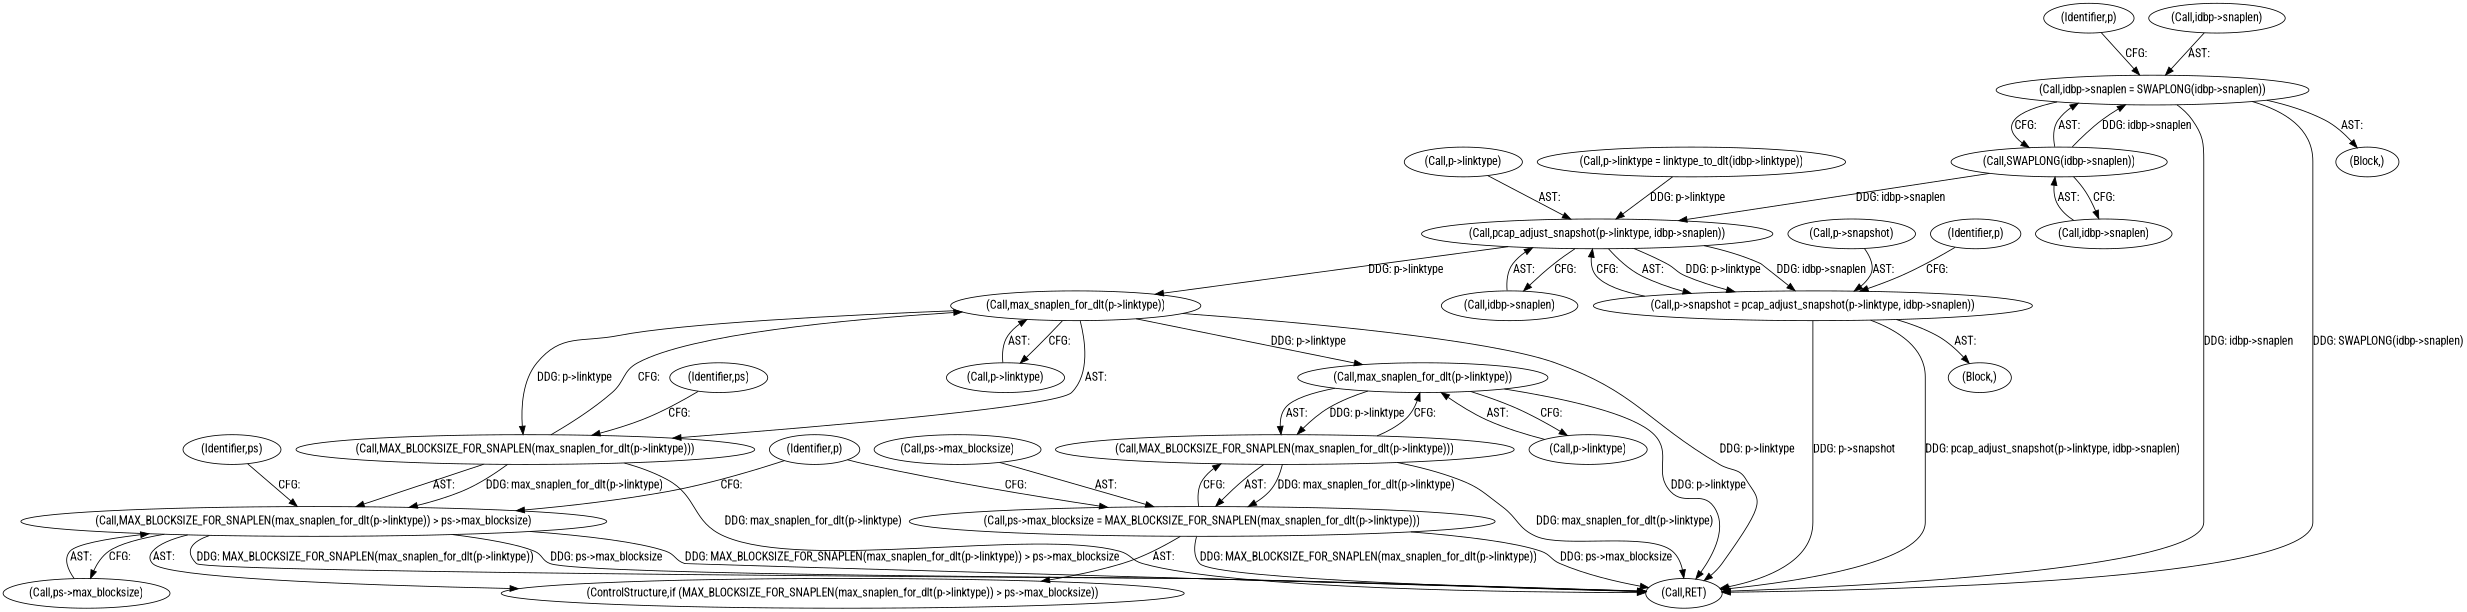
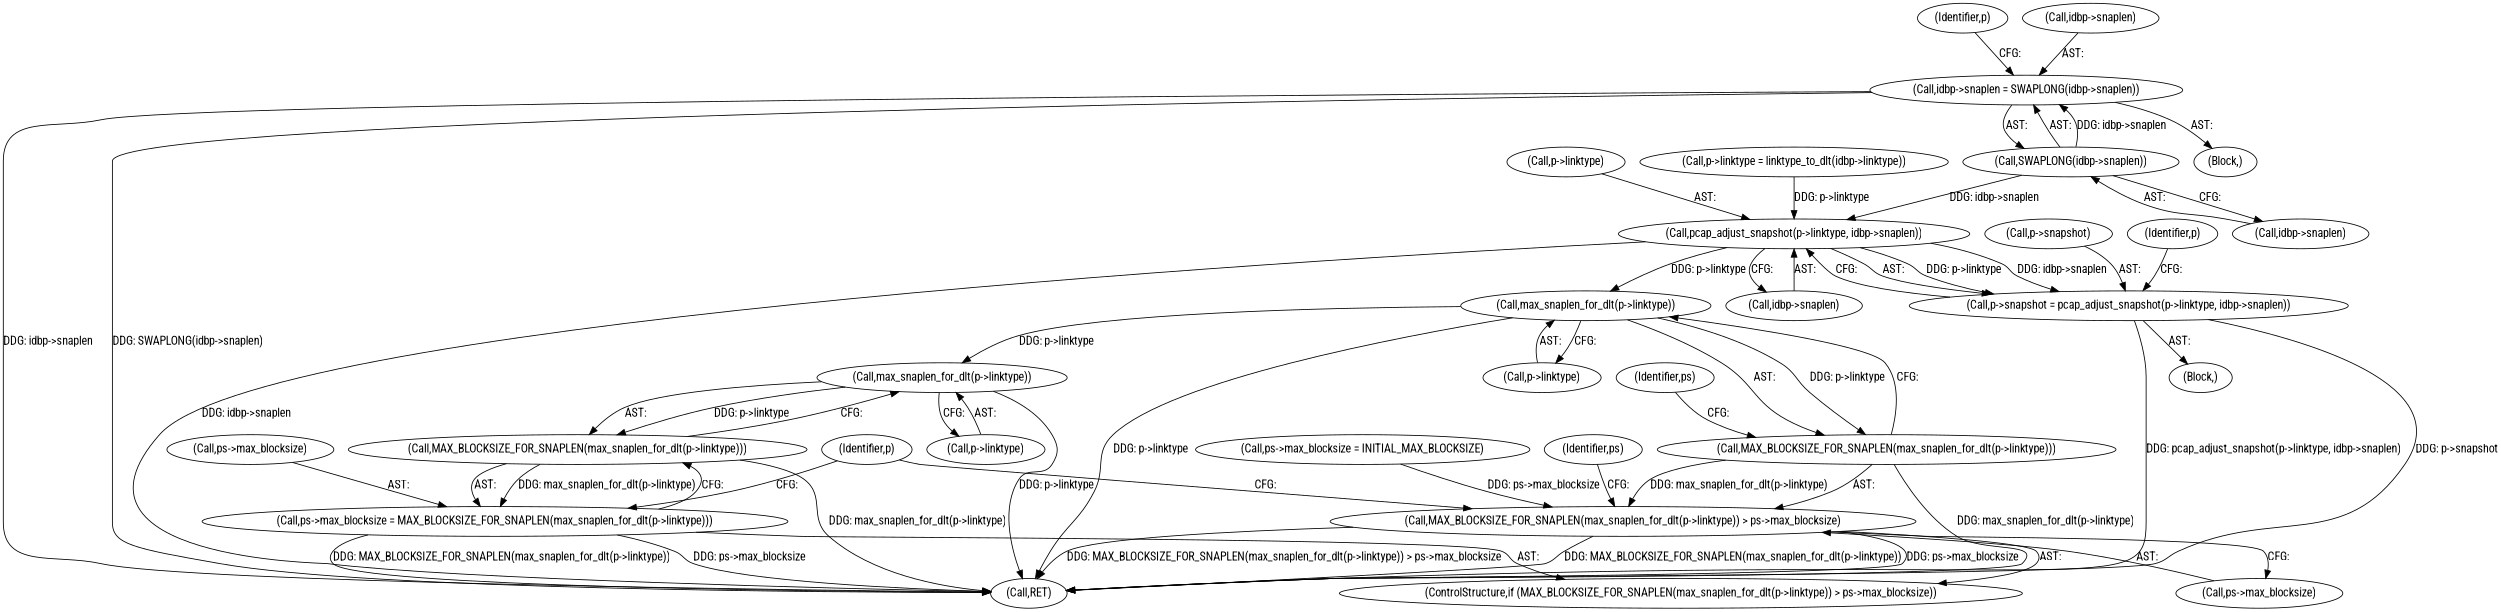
(2027, 126) -> (2018, 126)
none -> (429, 353)
none -> (1363, 450)
